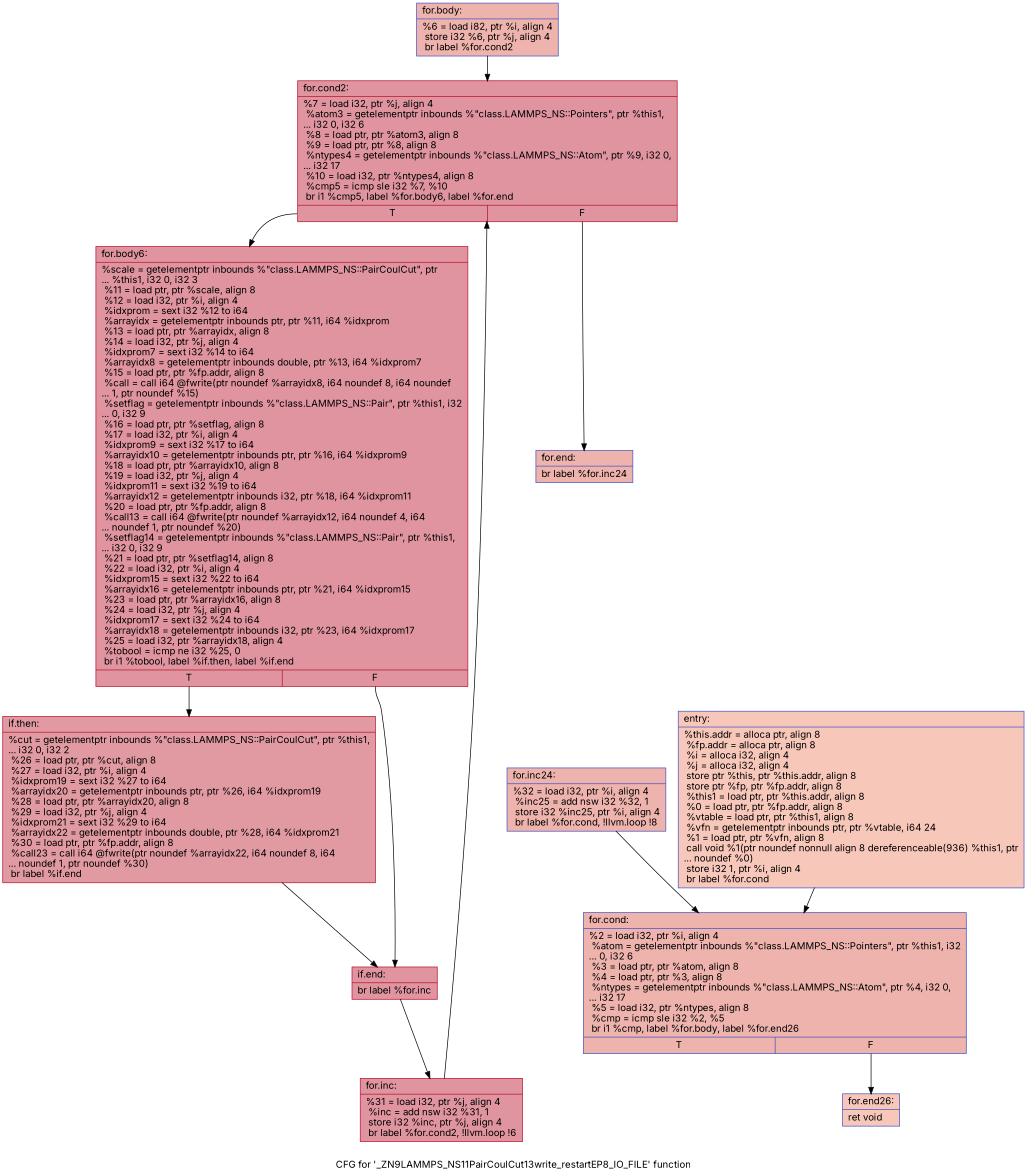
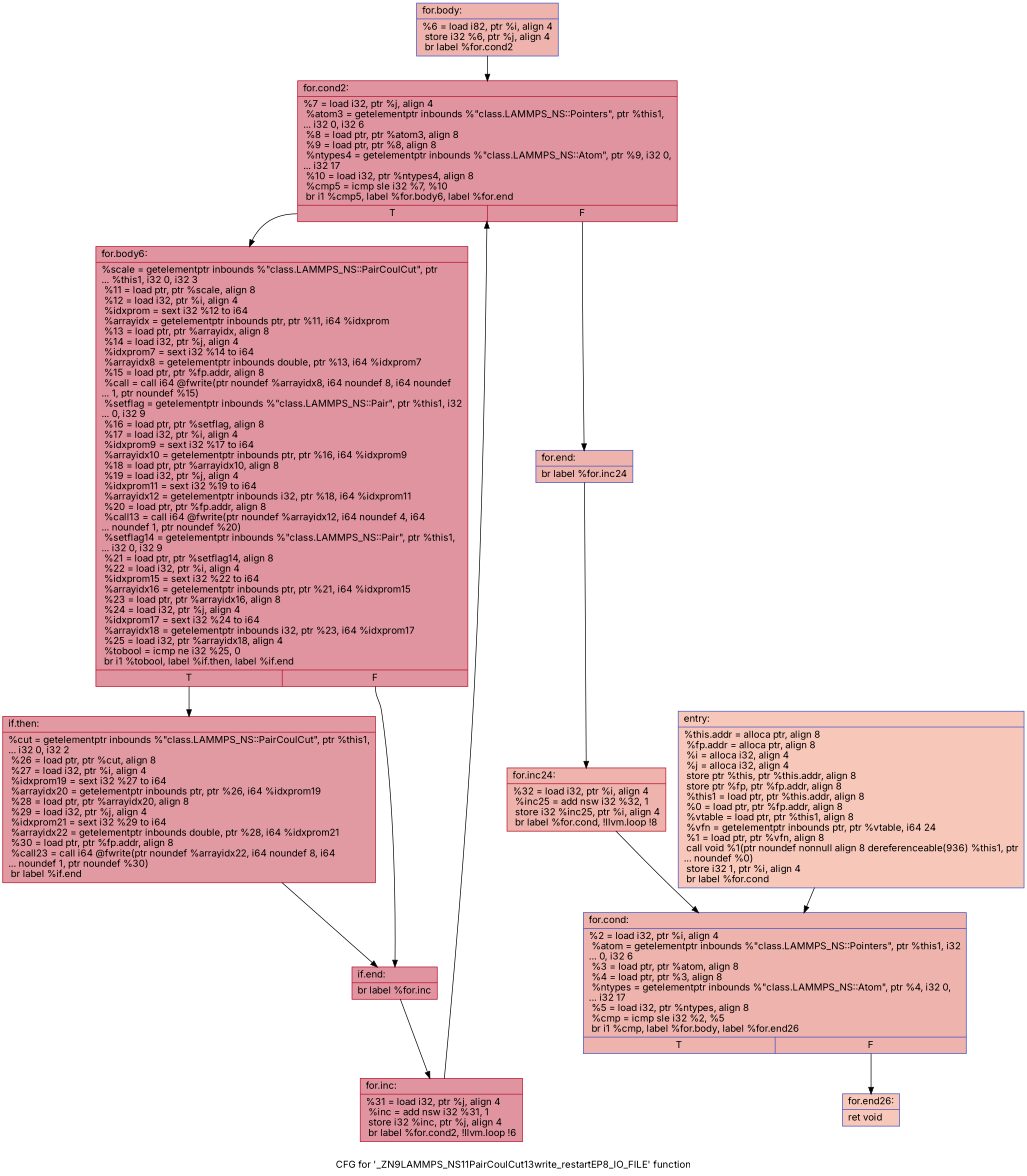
none -> (585, 622)
(586, 800) -> (586, 800)
